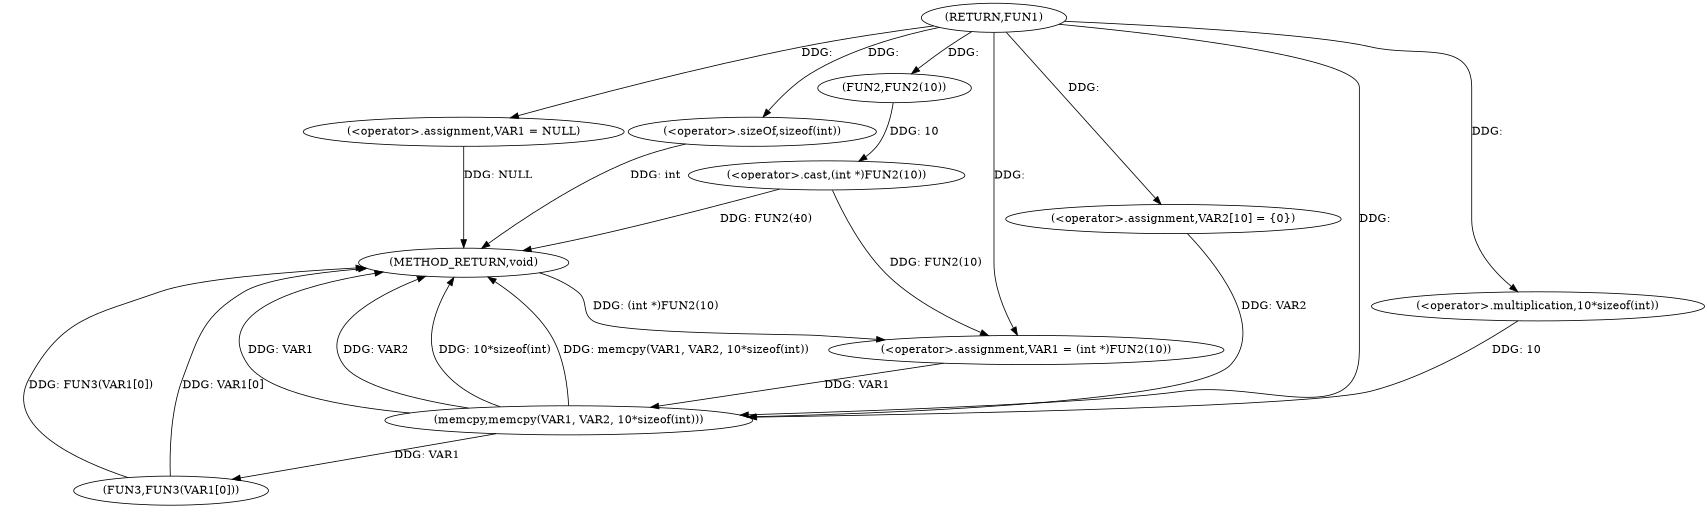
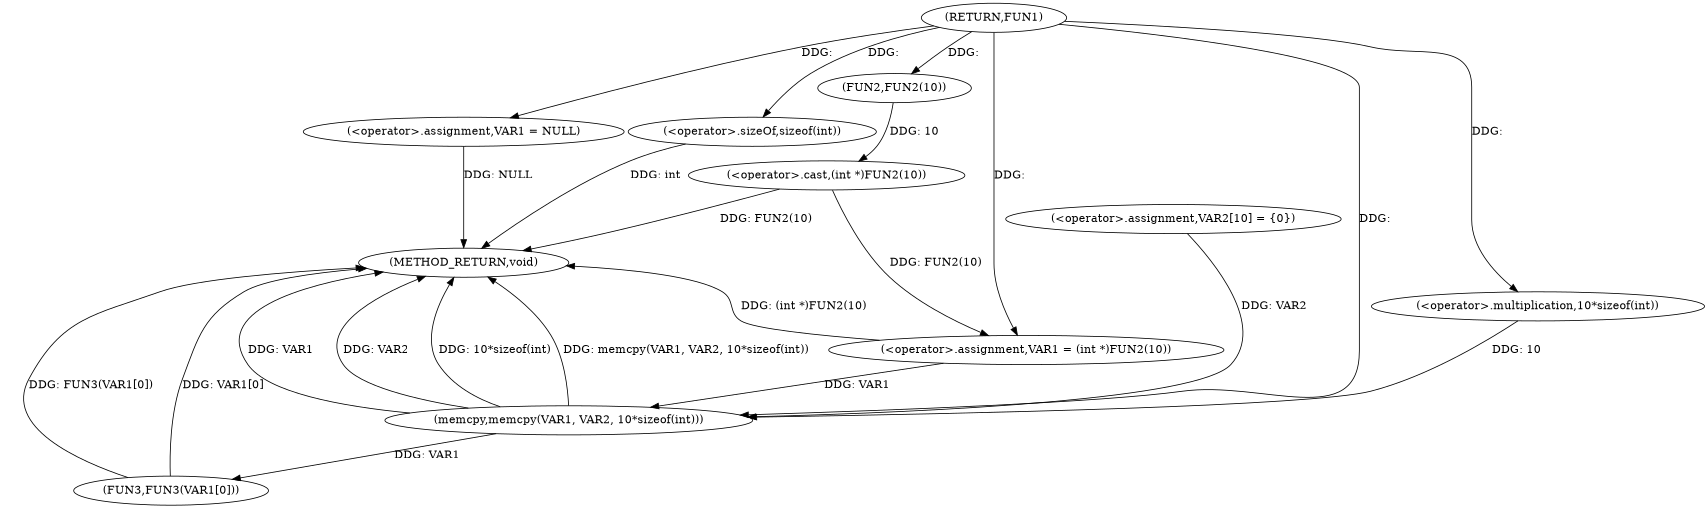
(1081, 115) -> none
(766, 219) -> (766, 219)
(696, 332) -> (730, 301)
